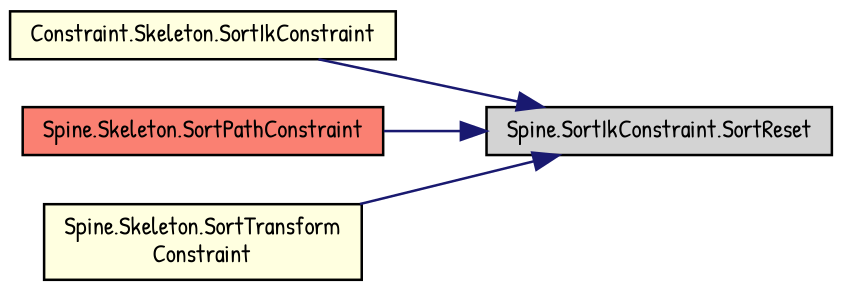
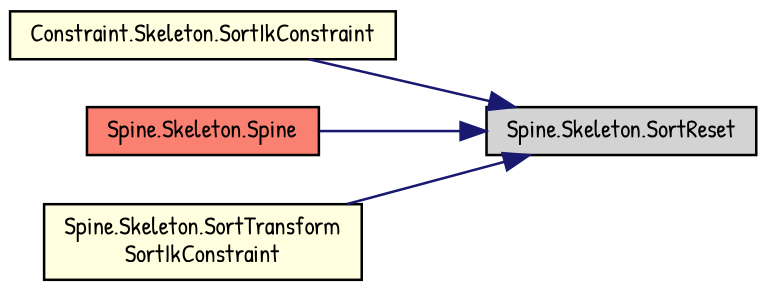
(203, 131) -> (203, 131)
(659, 131) -> (621, 131)
(203, 242) -> (203, 242)
